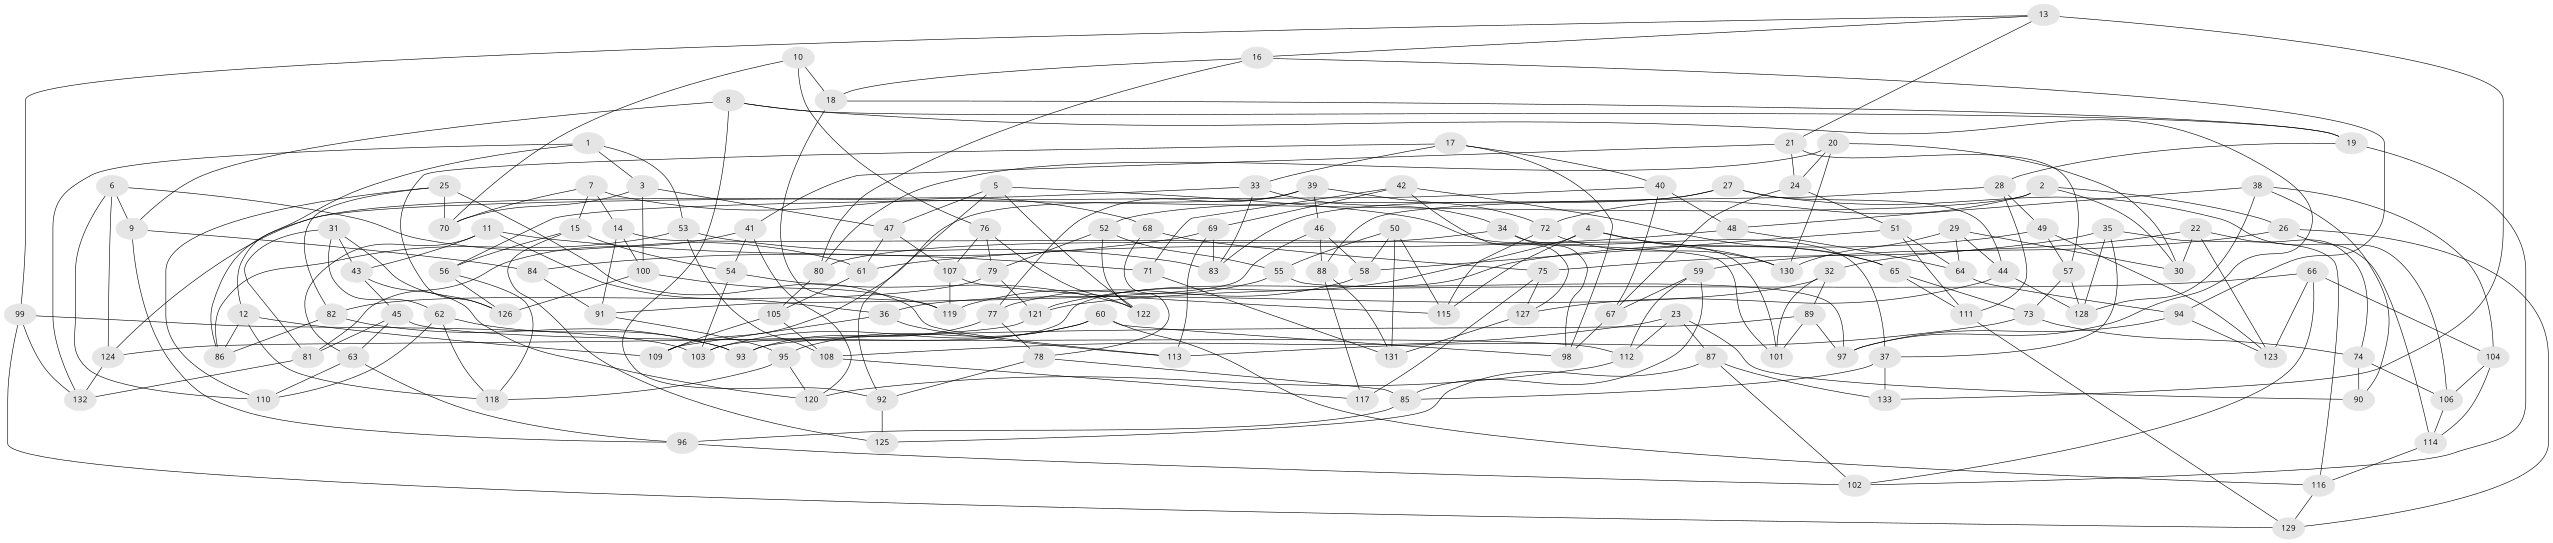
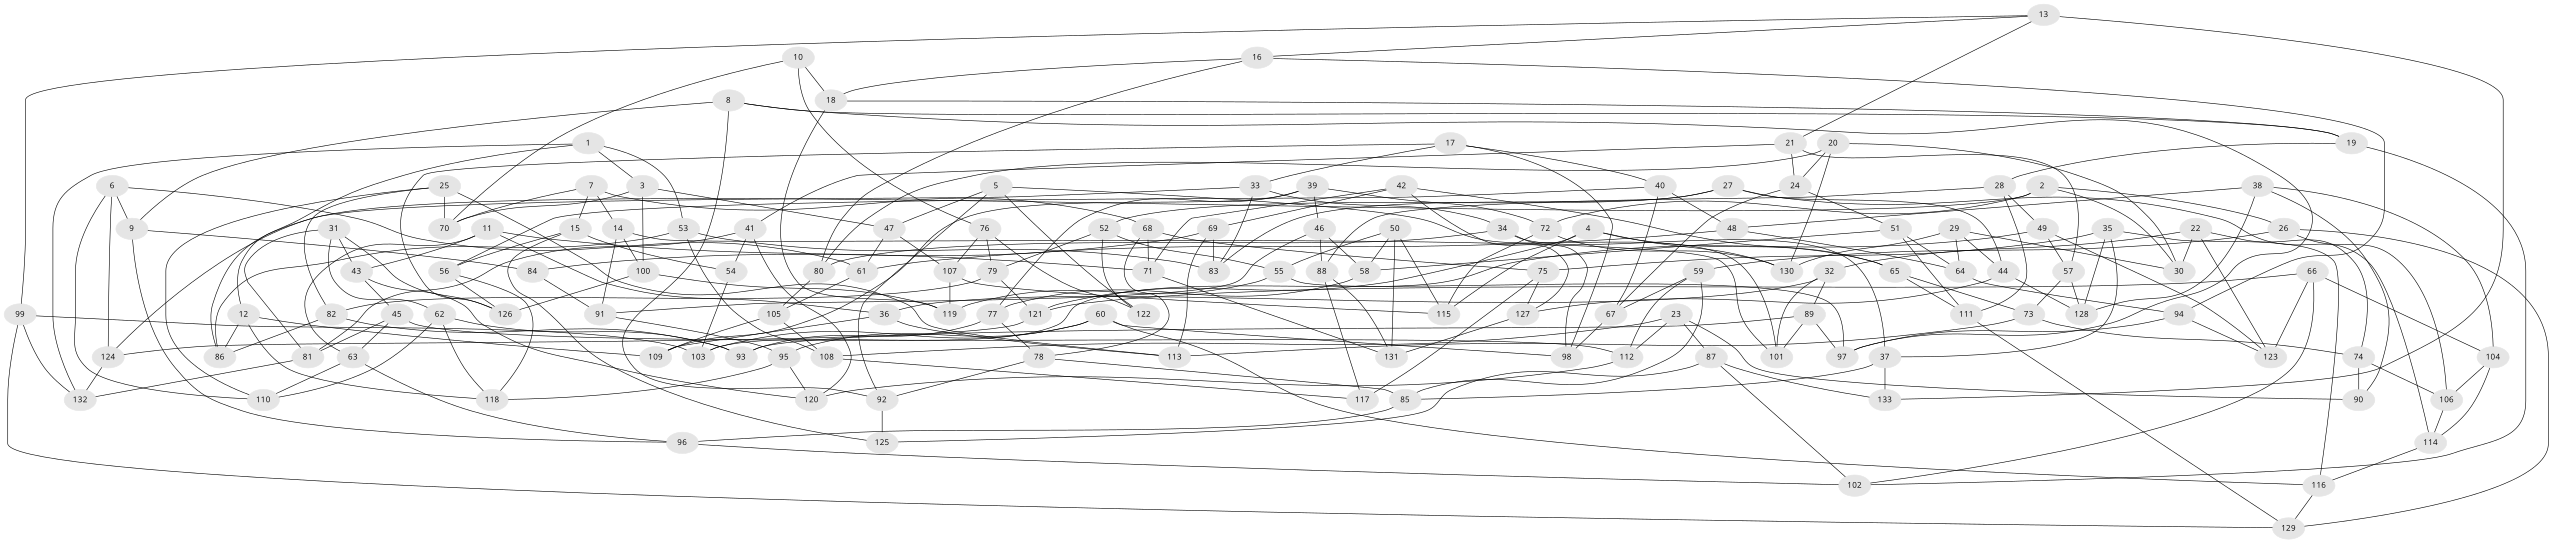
none -> (1148, 251)
(920, 287) -> none
